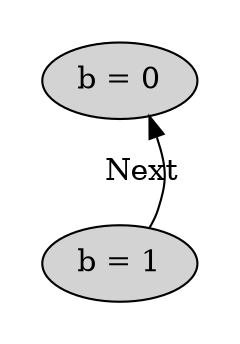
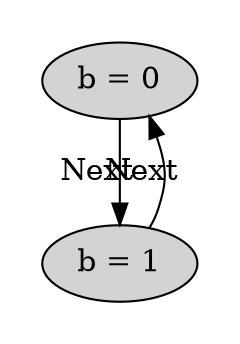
none -> (120, 161)
